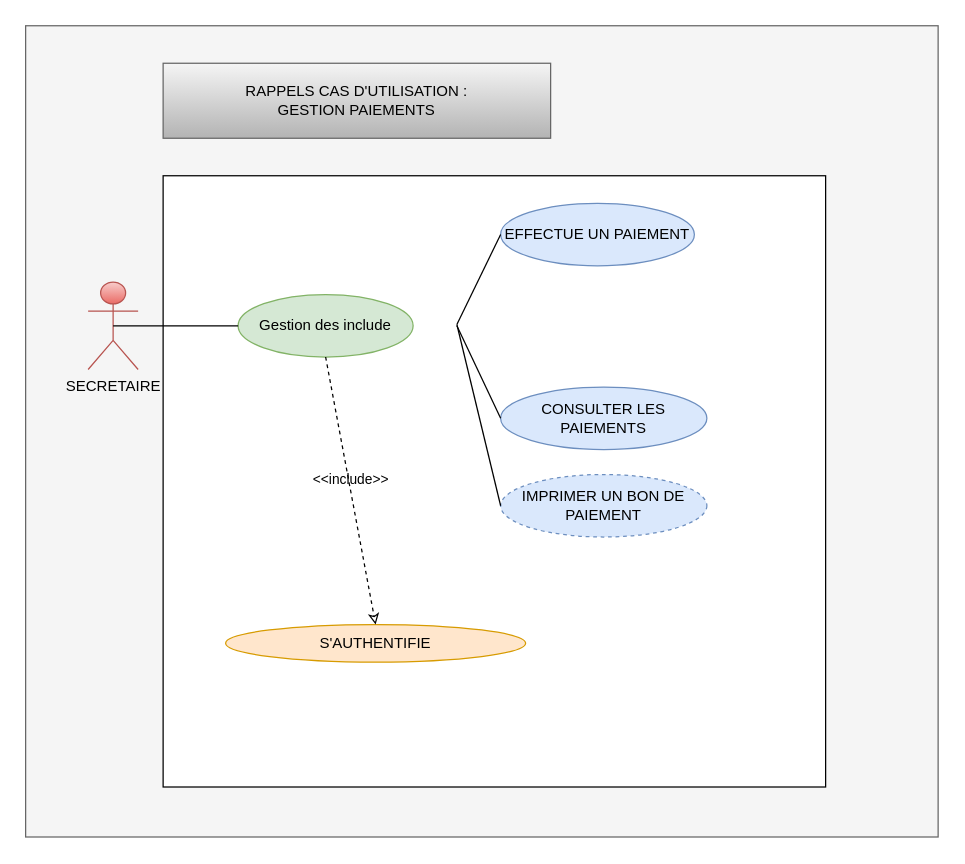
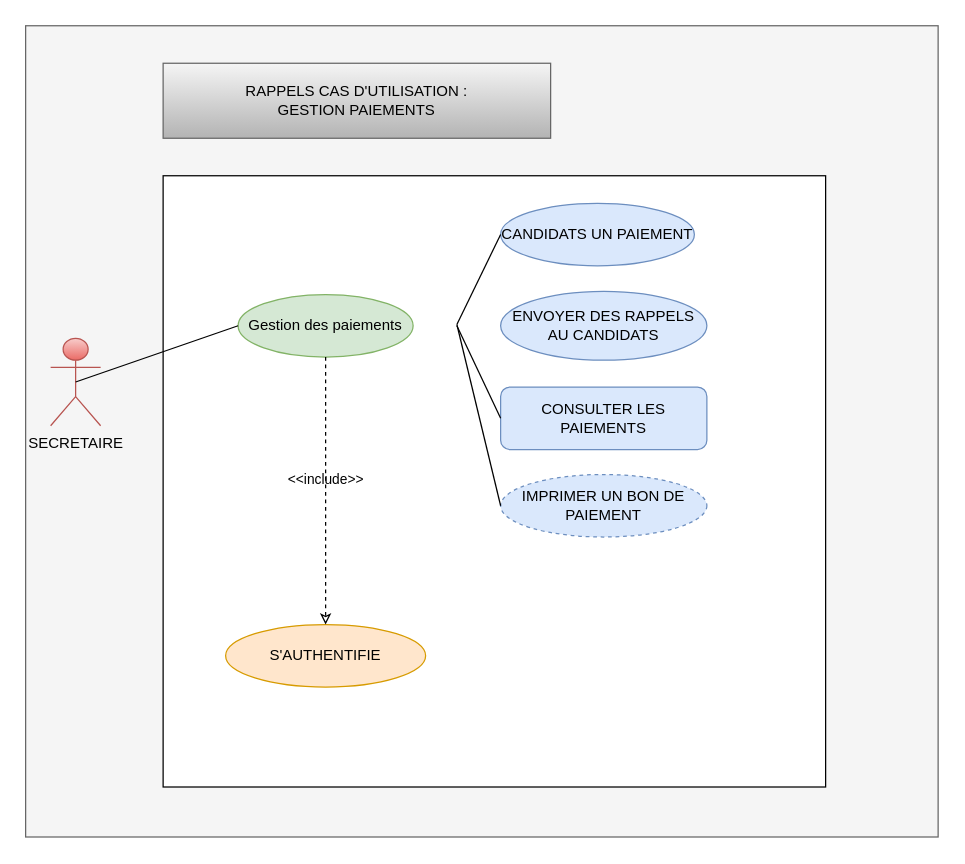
(598, 234) -> (598, 234)
(113, 326) -> (76, 382)
(326, 326) -> (326, 326)
none -> (604, 326)
(604, 418) -> (604, 418)
(376, 643) -> (326, 656)
